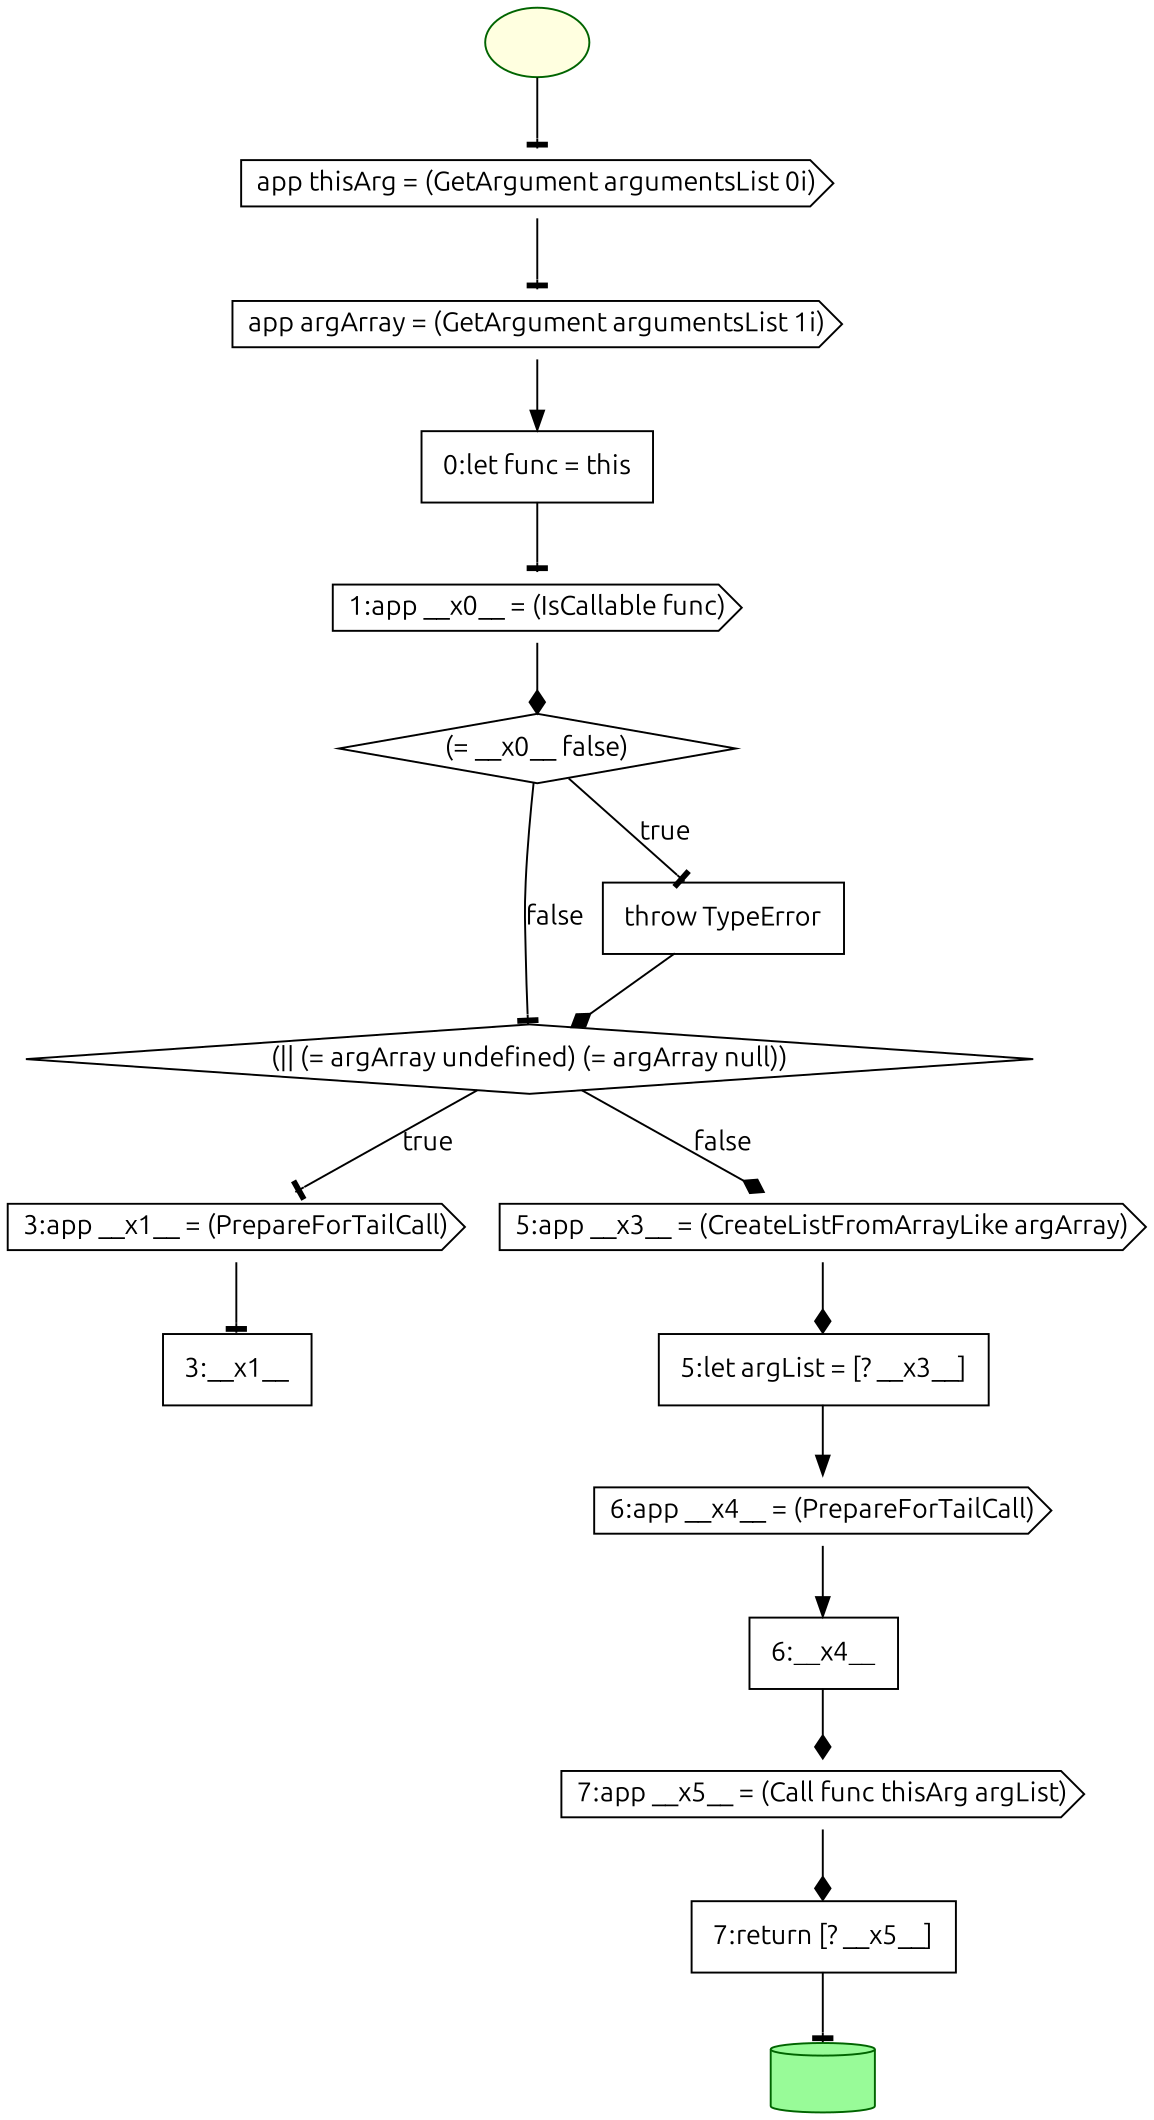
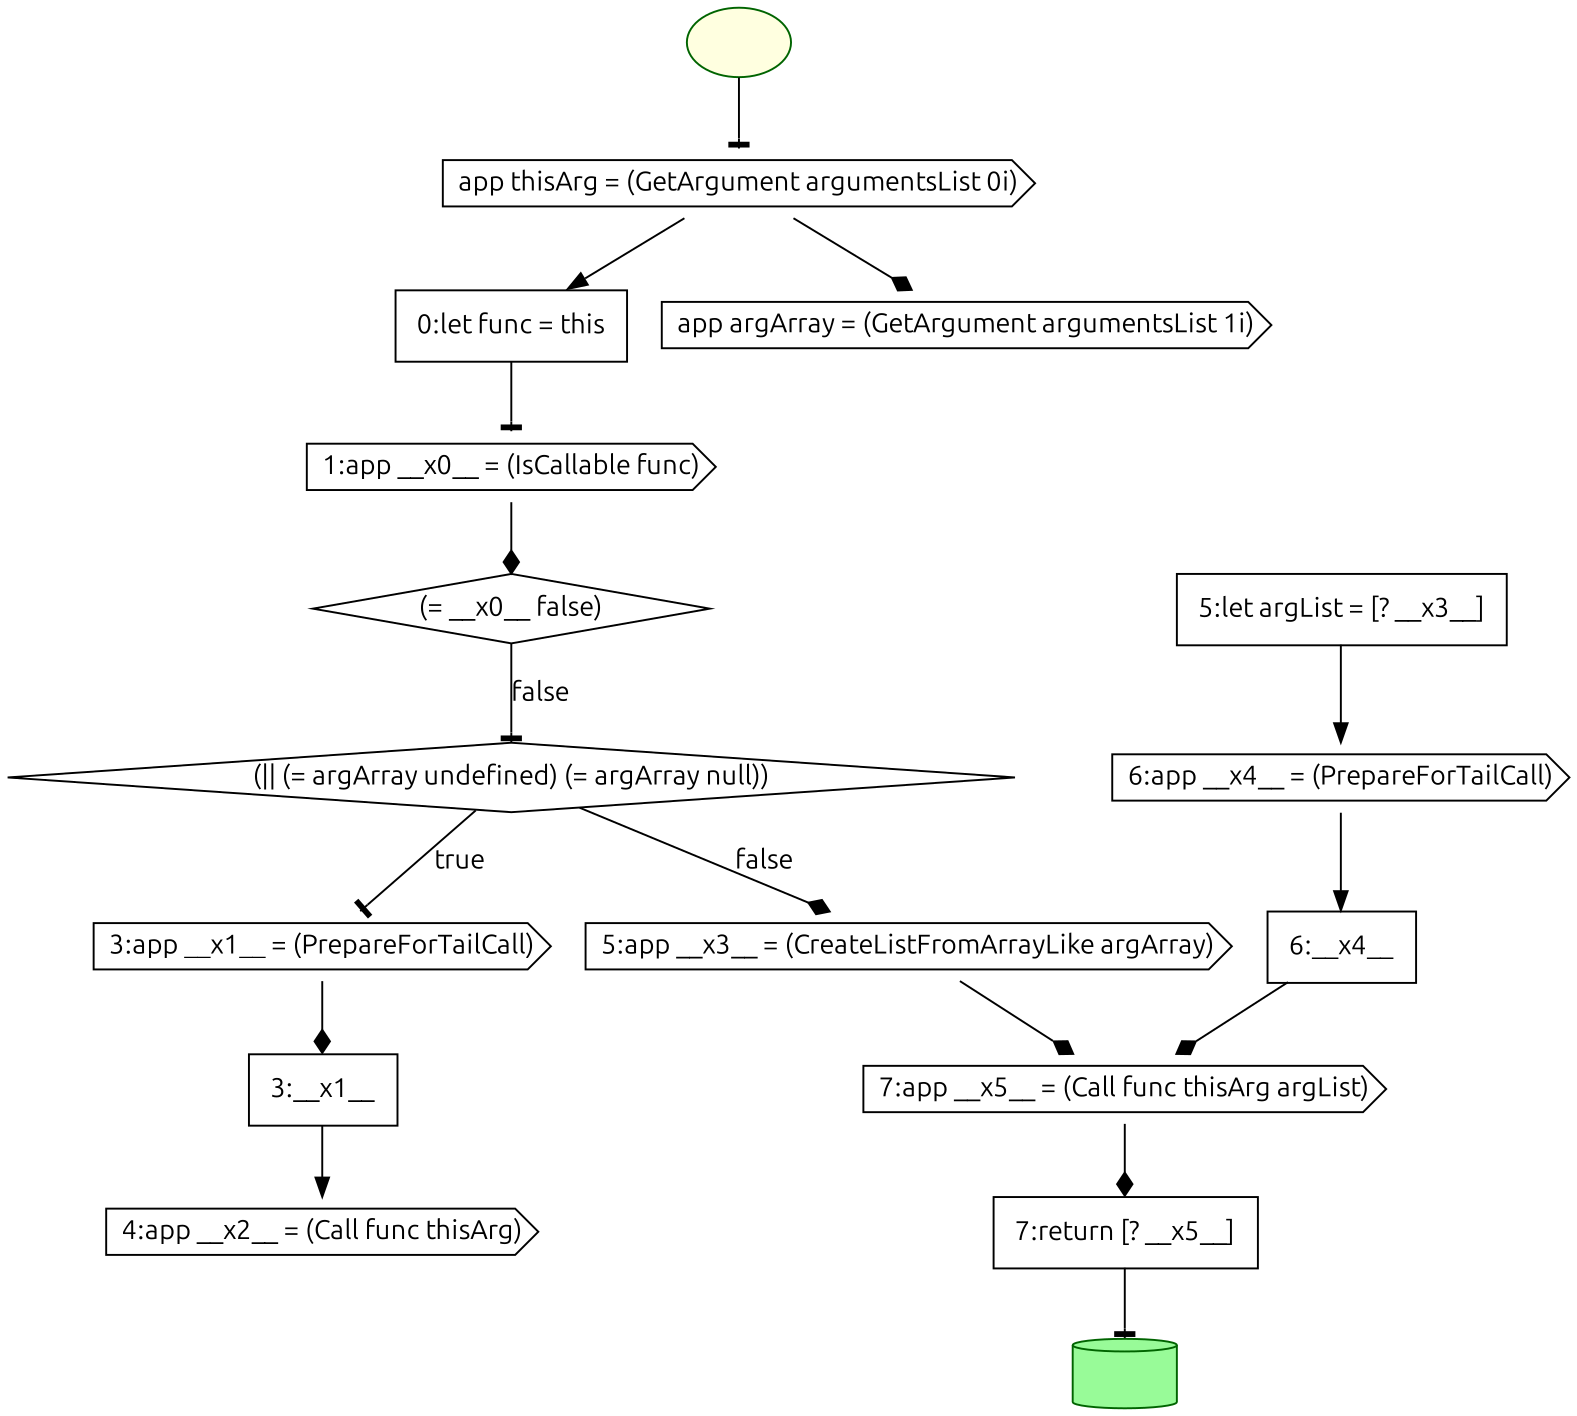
(537, 249) -> (842, 248)
(537, 385) -> (635, 248)
(722, 917) -> none
none -> (322, 1232)
(823, 1286) -> (1006, 1011)
(236, 1293) -> (322, 1005)
